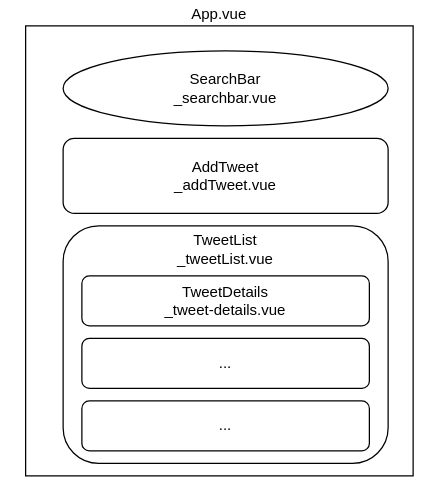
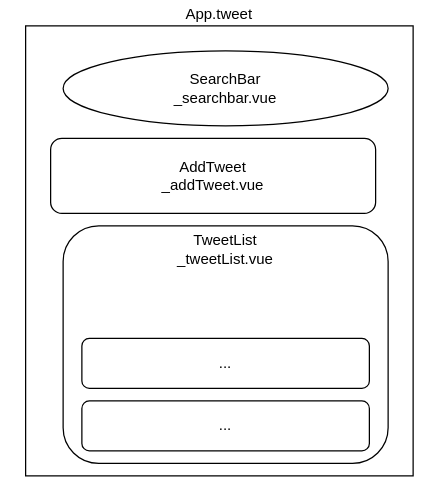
(219, 13) -> (219, 13)
(226, 176) -> (213, 176)
(226, 301) -> none
